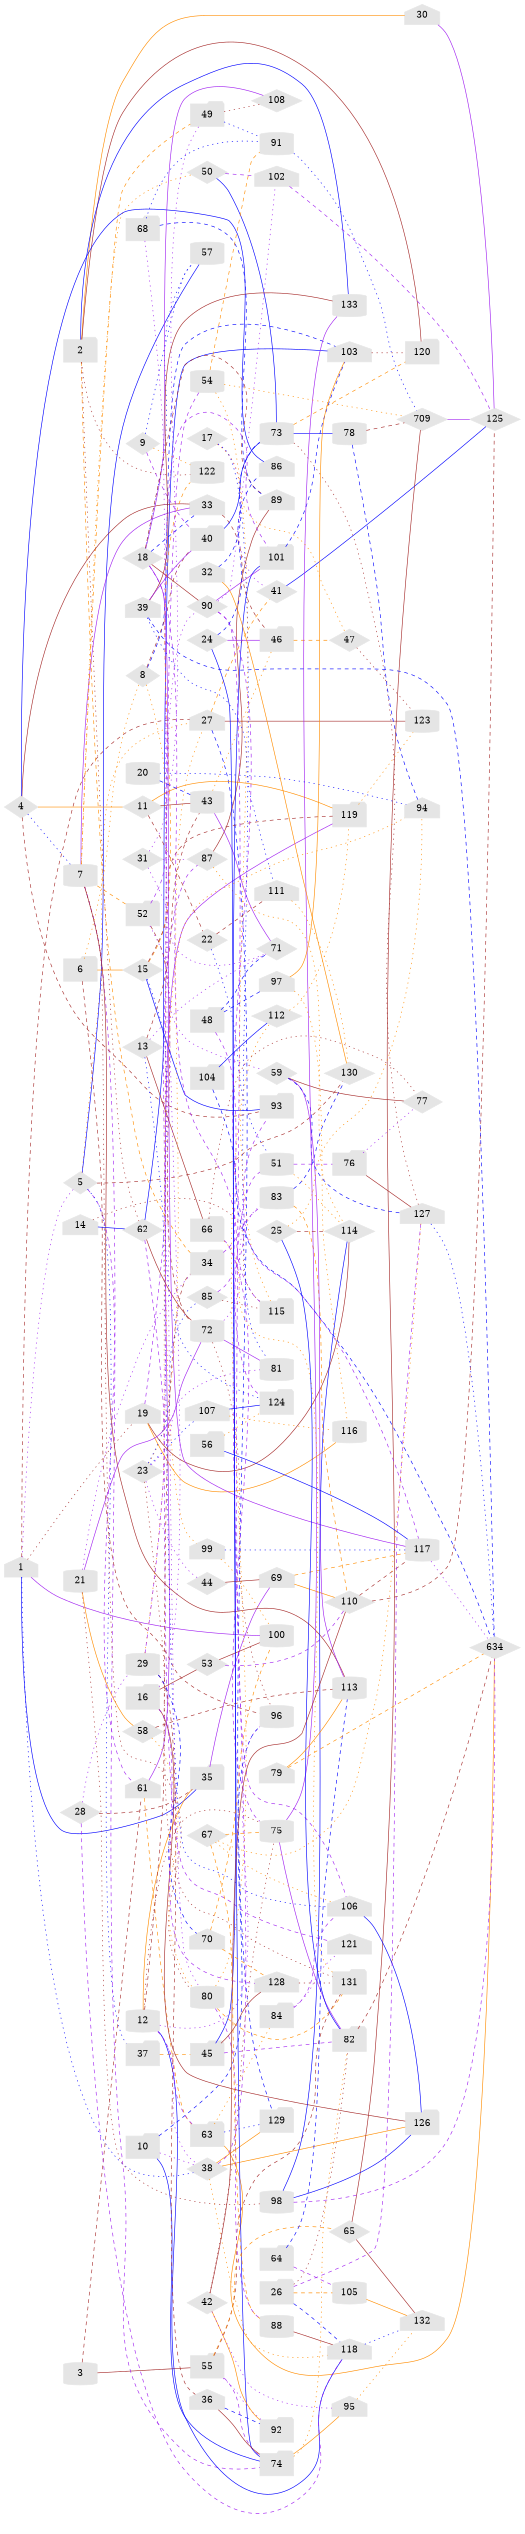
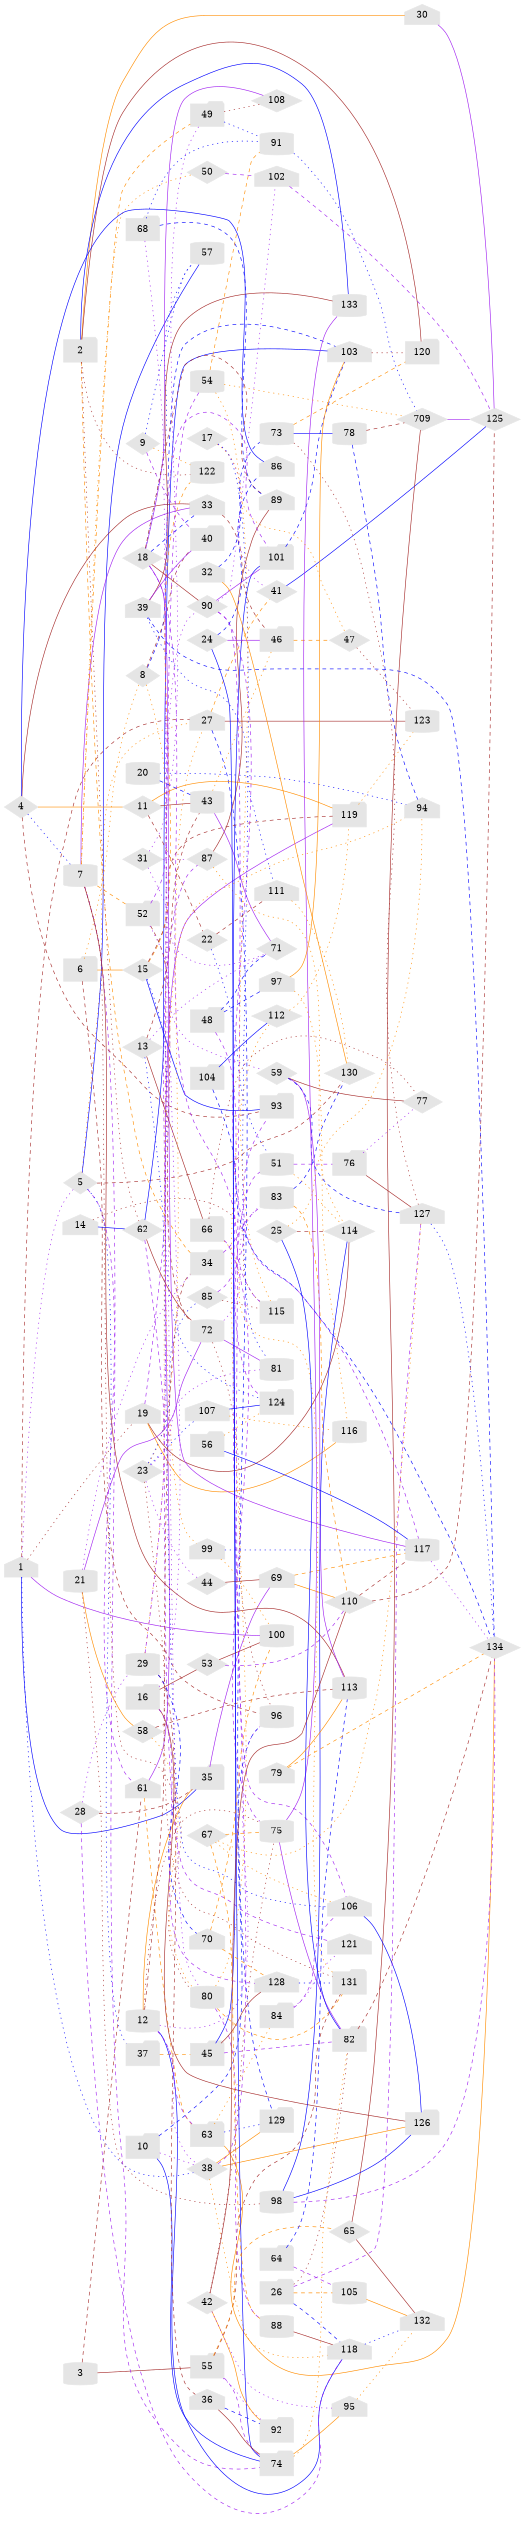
(267, 308) -> none
(236, 508) -> none
(495, 1648) -> (495, 1648)
(316, 1983) -> (316, 1983)
